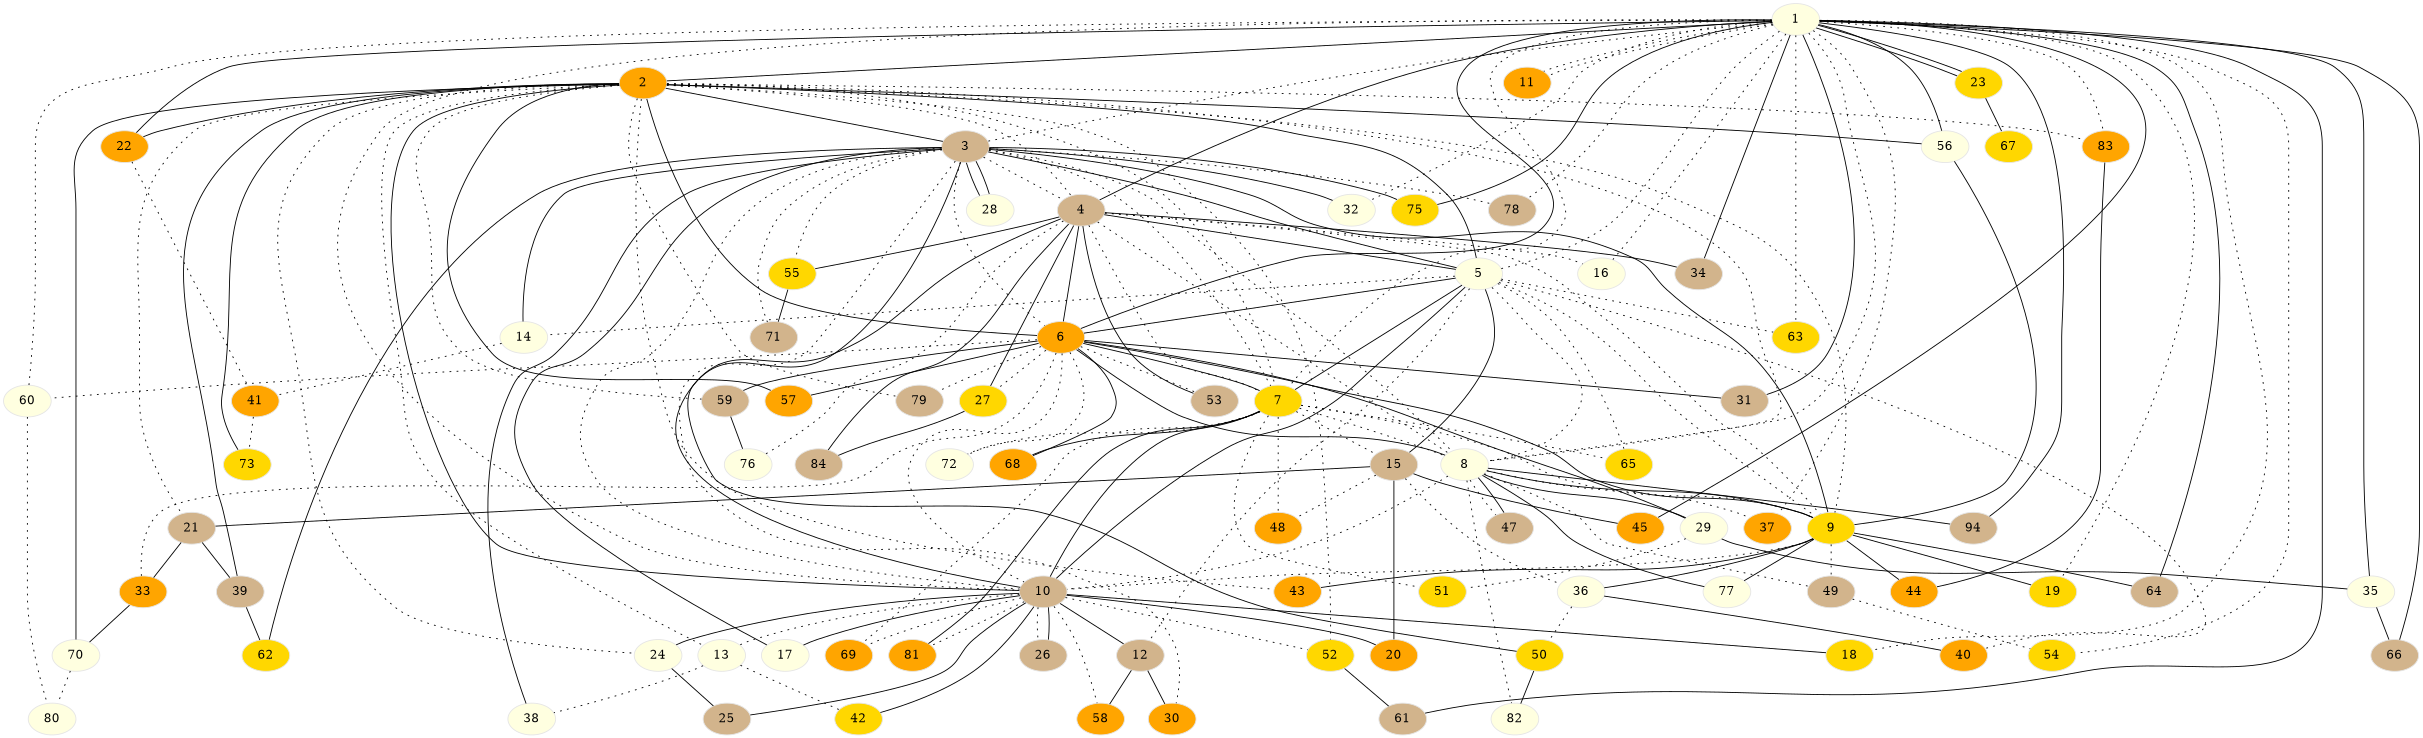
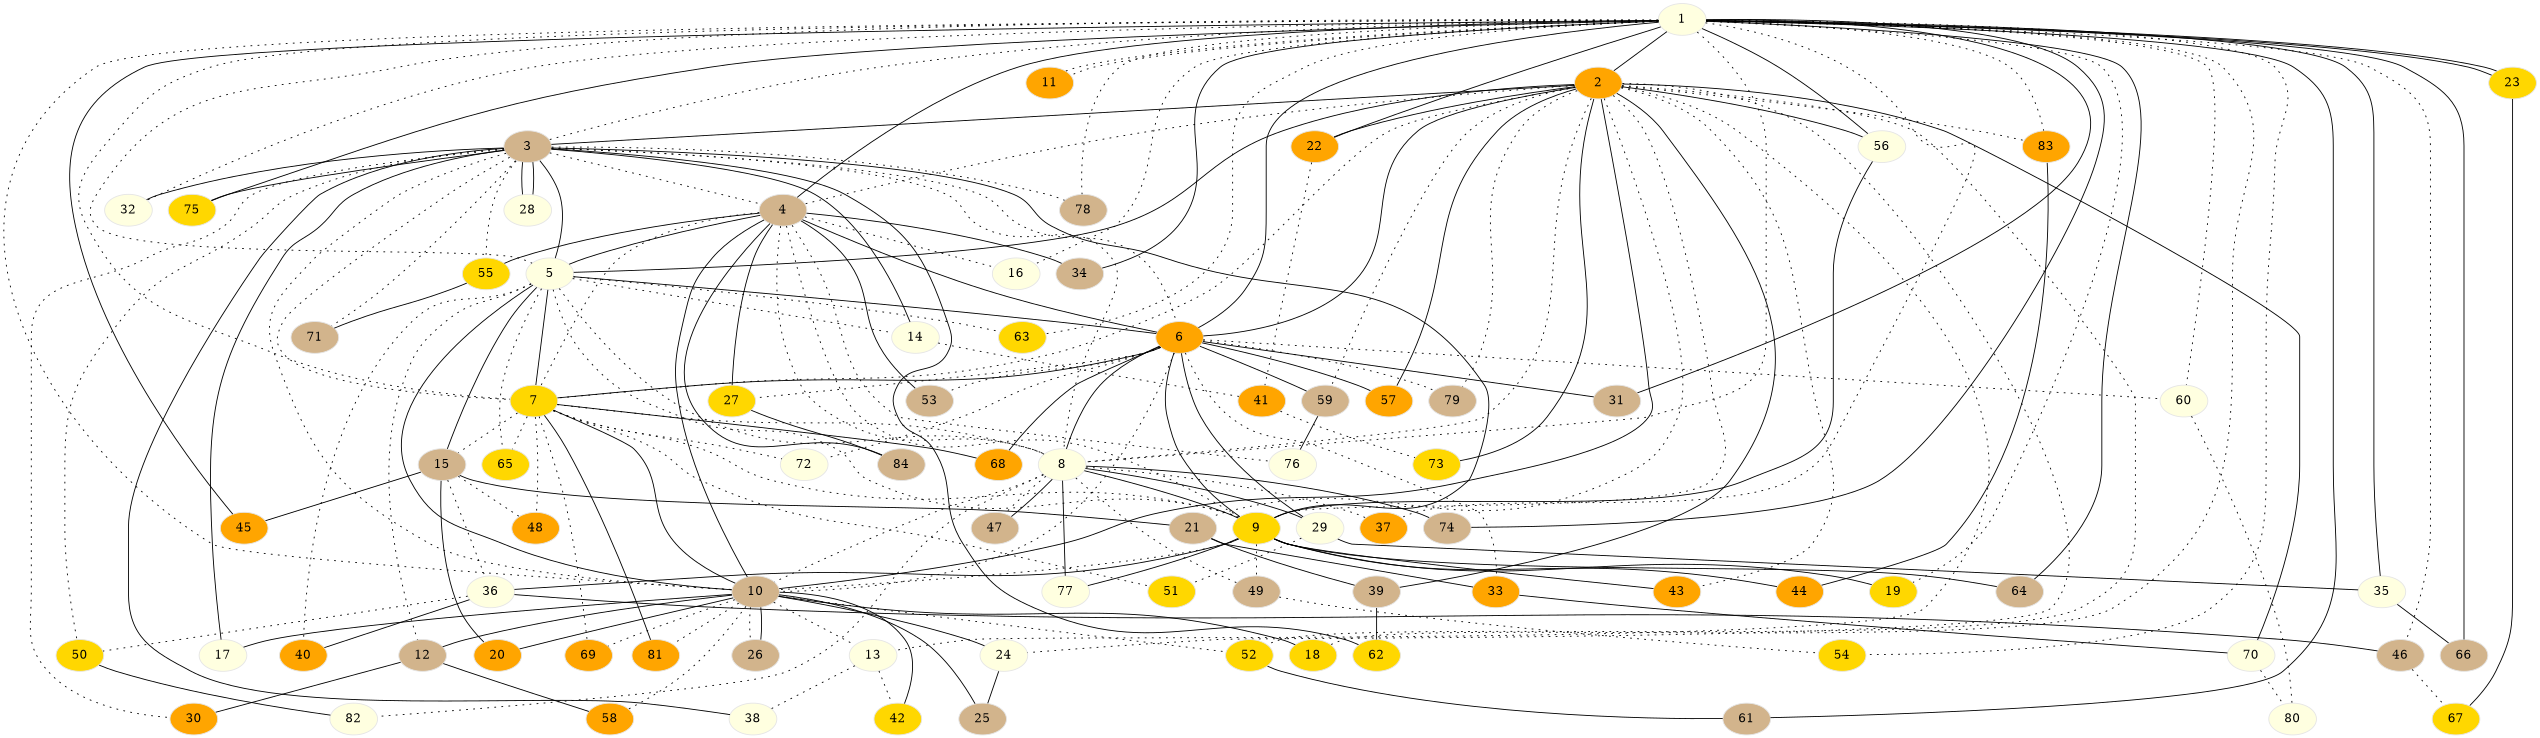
(884, 506) -> (154, 286)
(1973, 528) -> (1447, 528)
none -> (2400, 655)
